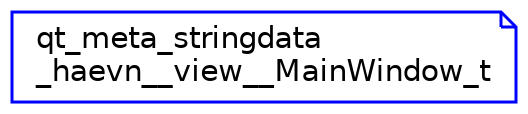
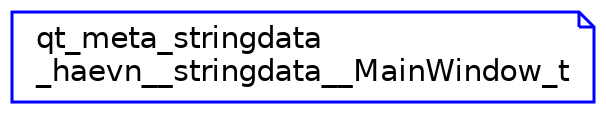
(264, 57) -> (303, 57)
